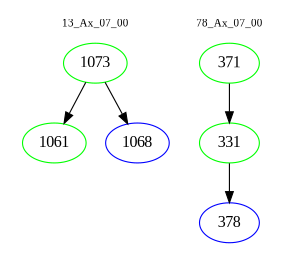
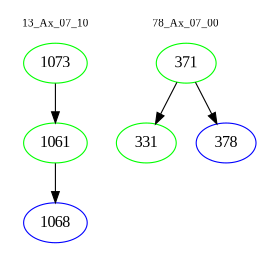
(96, 24) -> (56, 24)
(114, 98) -> (55, 177)
(229, 177) -> (204, 98)
